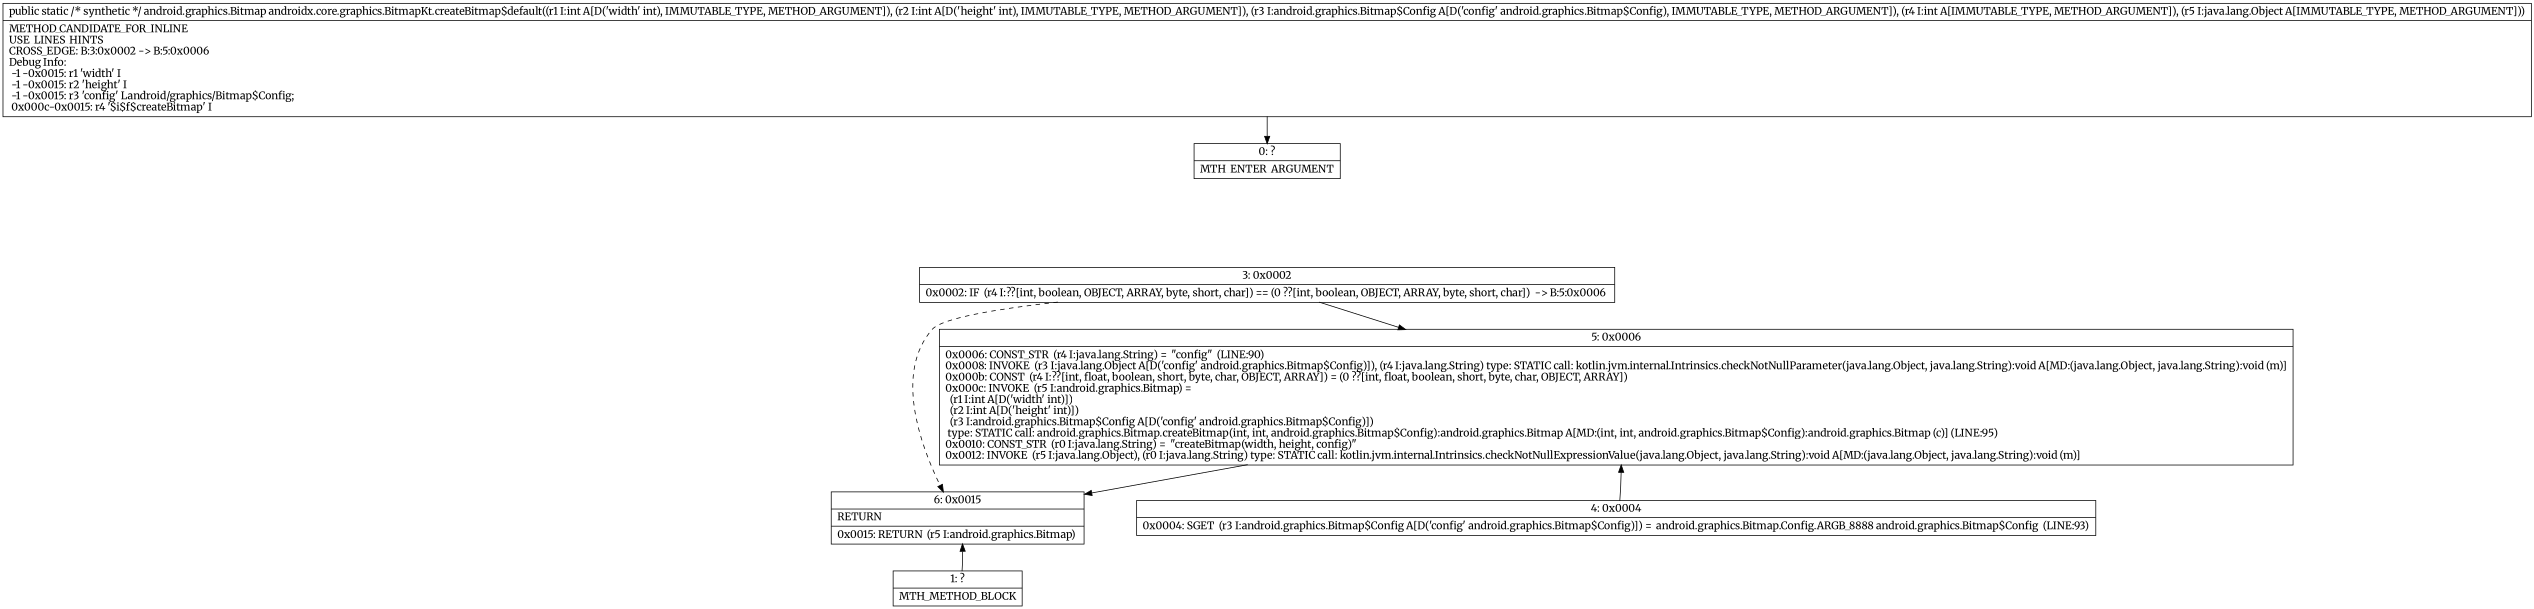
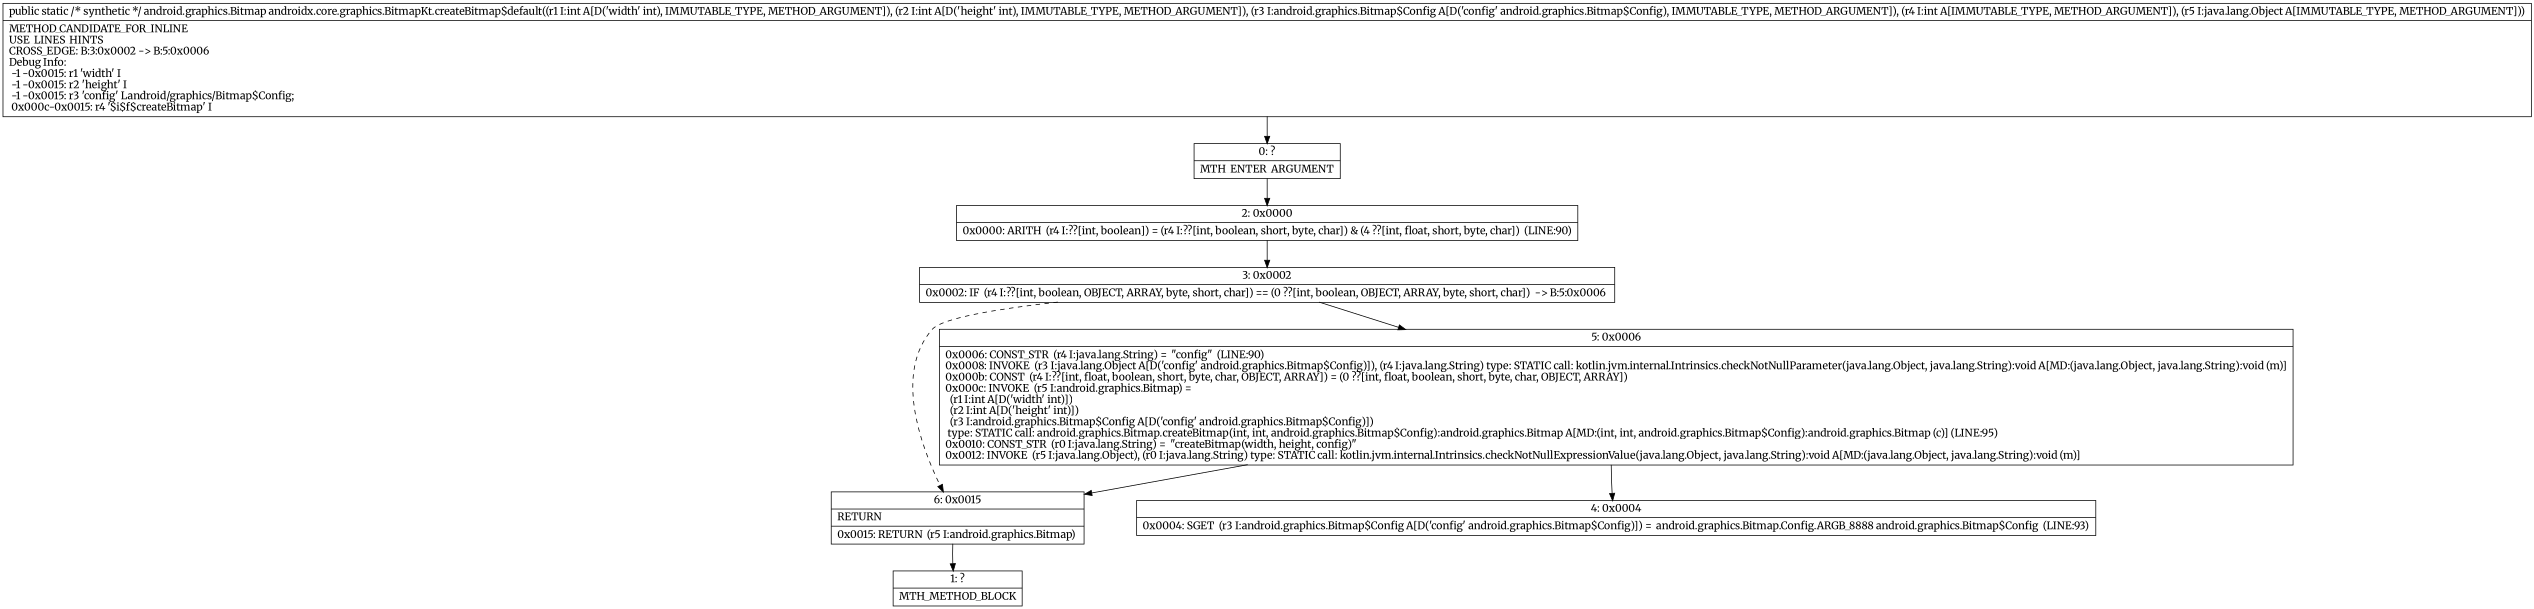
none -> (1267, 223)
(1621, 487) -> (1611, 479)
(963, 561) -> (953, 554)
